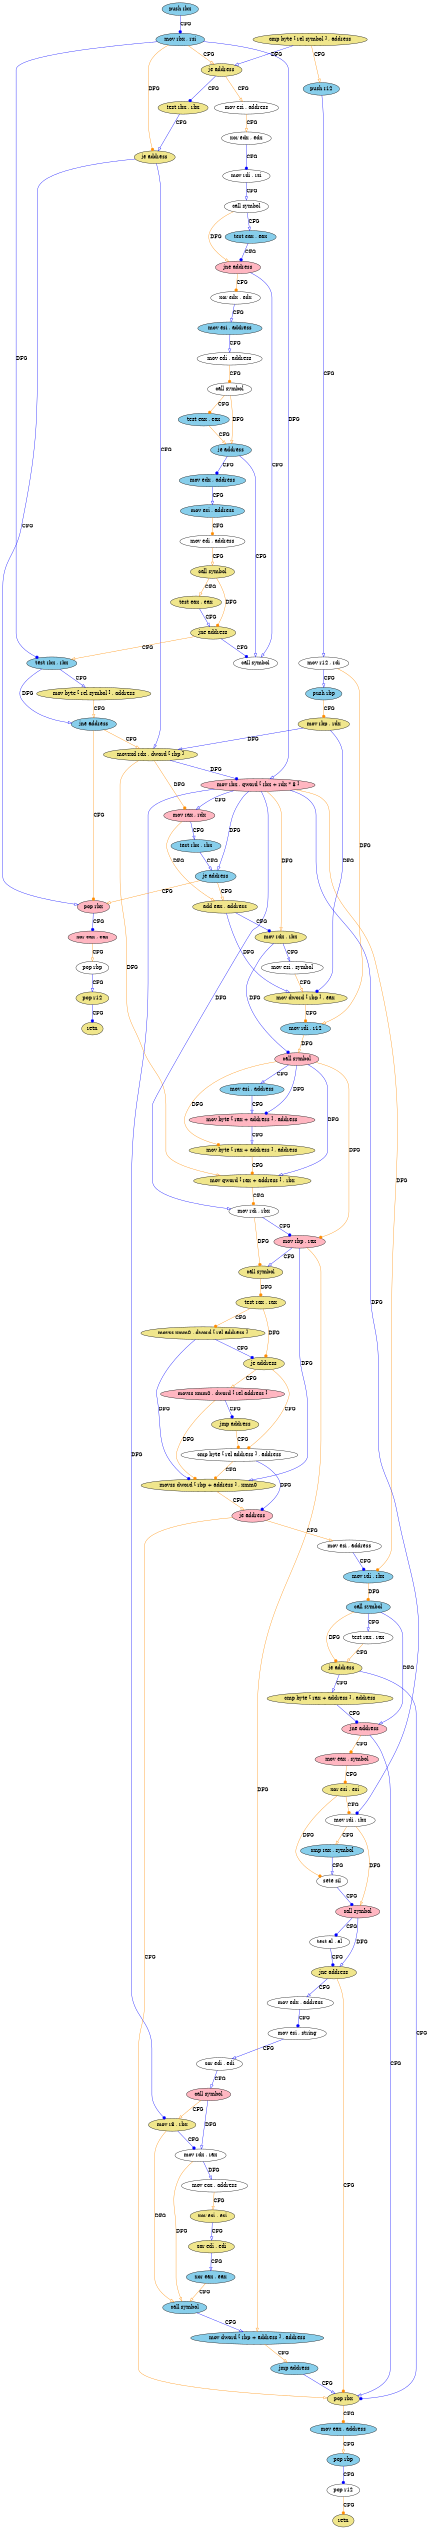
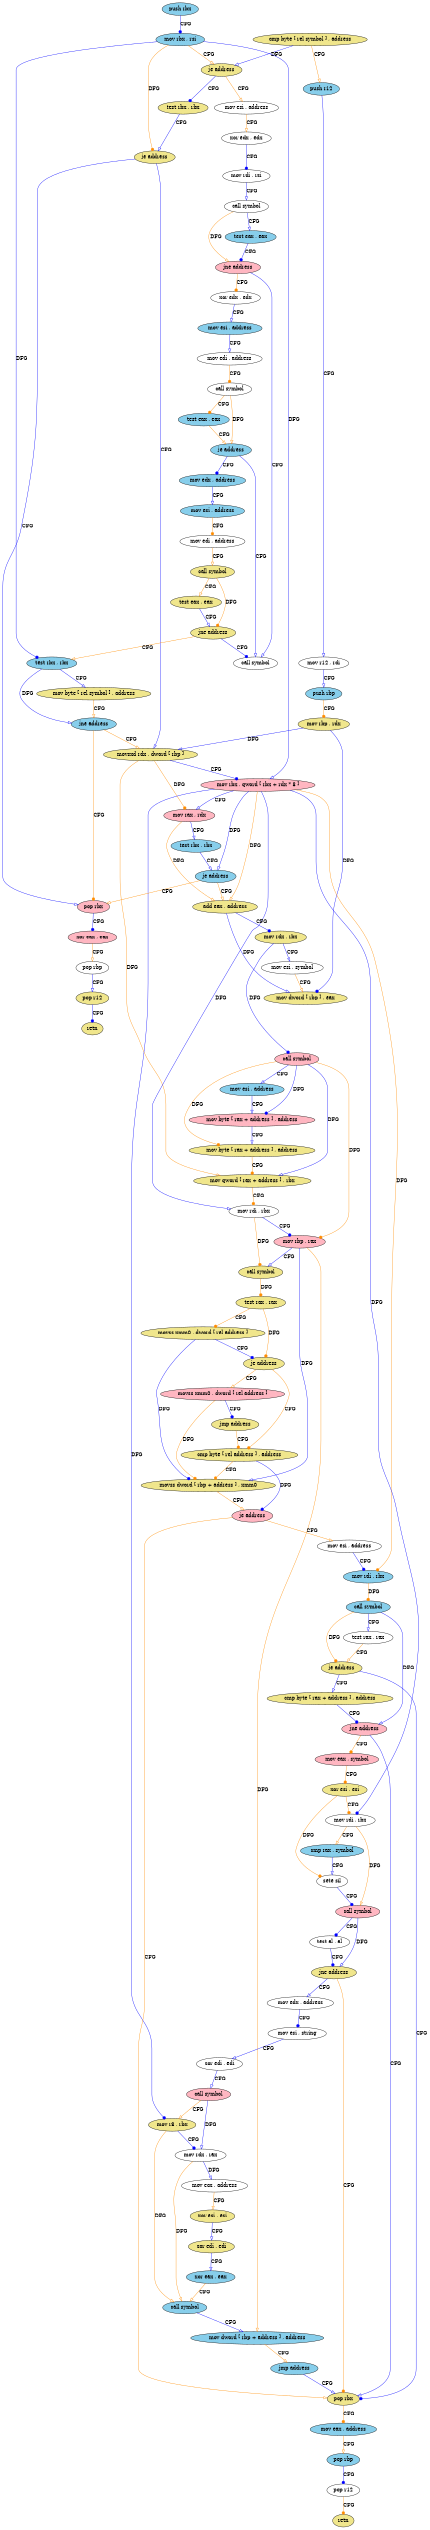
(216, 770) -> (216, 770)
(281, 857) -> (249, 846)
(306, 1029) -> none
(239, 1455) -> (239, 1455)
